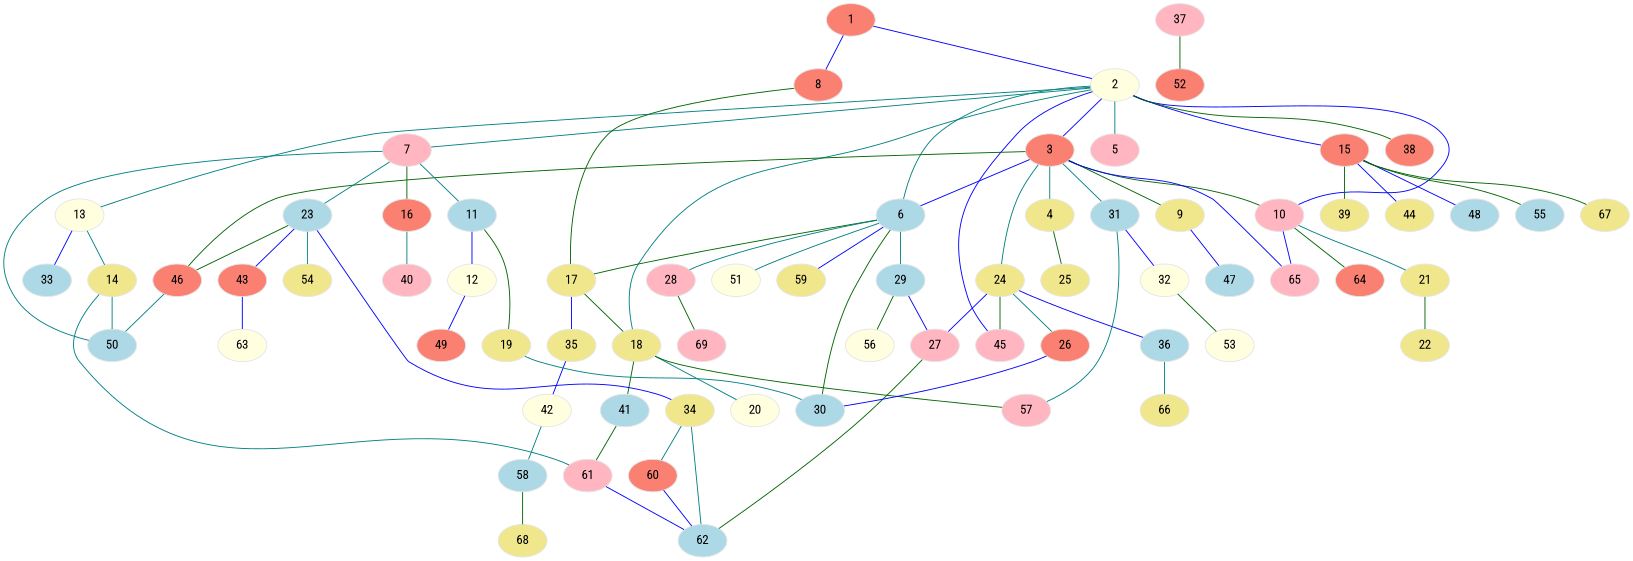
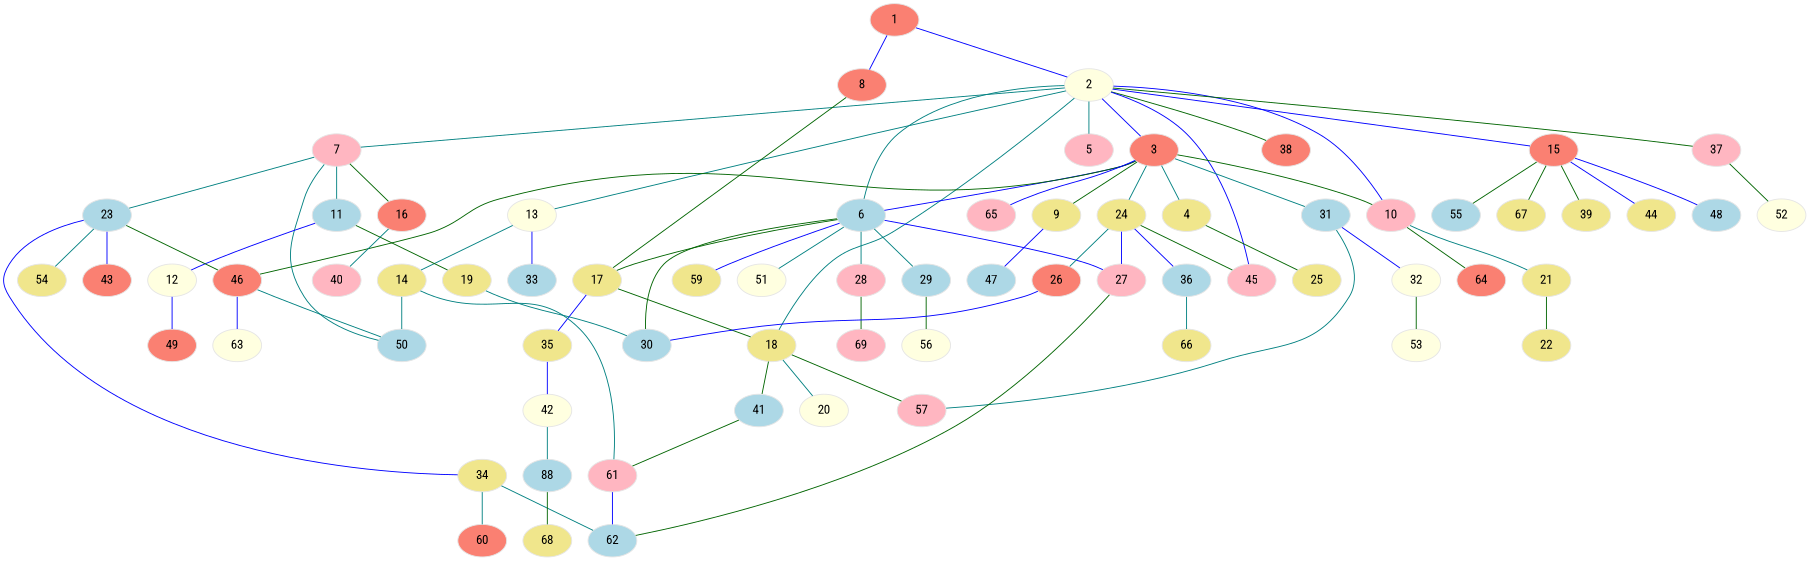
(1180, 85) -> (1781, 215)
none -> (1403, 115)
(1287, 248) -> none
(242, 313) -> (237, 313)
(918, 313) -> (995, 241)
(523, 476) -> (547, 476)
(678, 508) -> none
